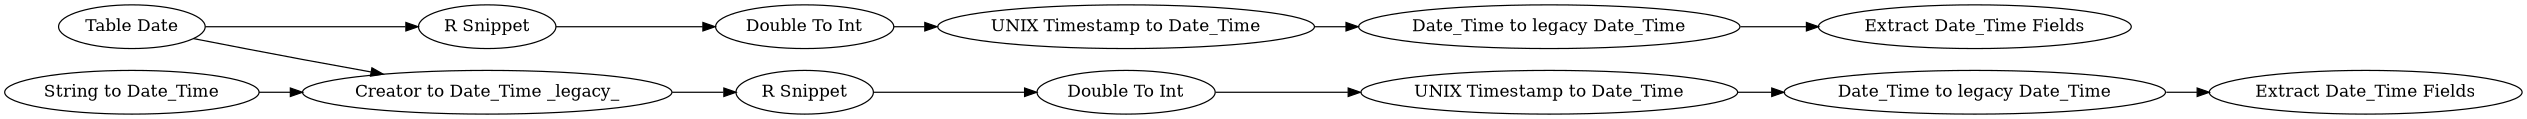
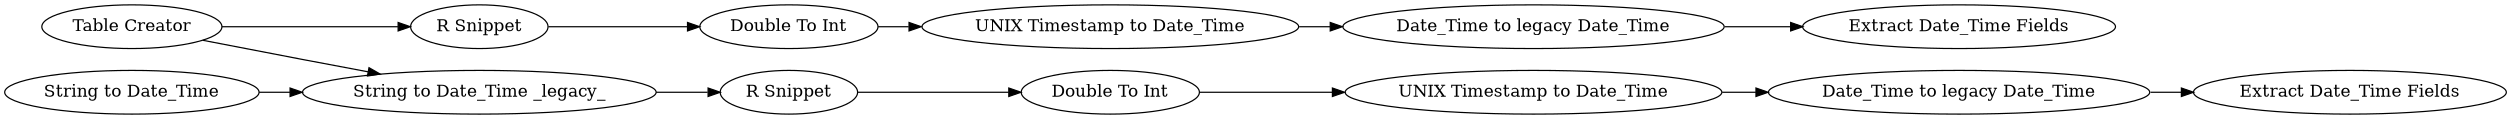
(132, 27) -> (132, 27)
(487, 92) -> (479, 92)
